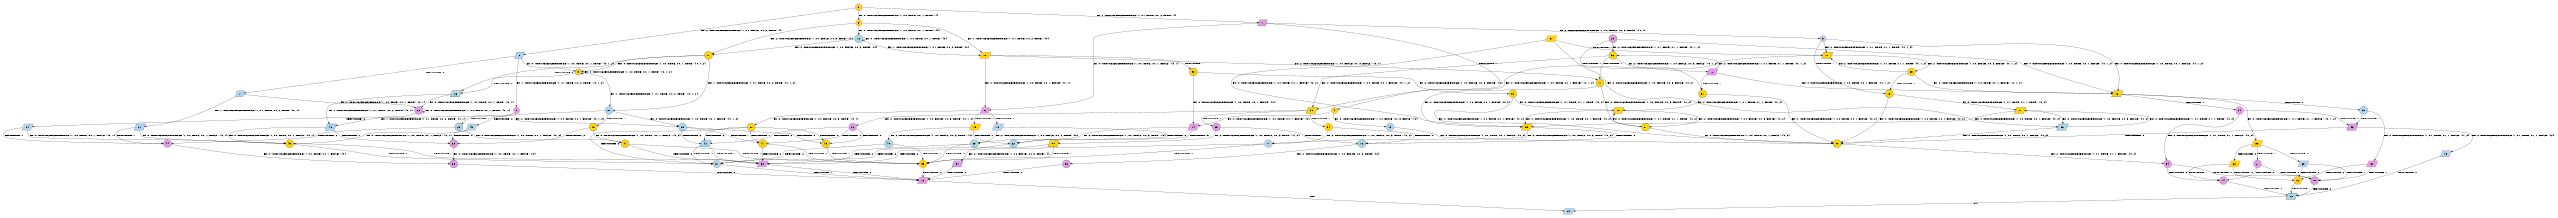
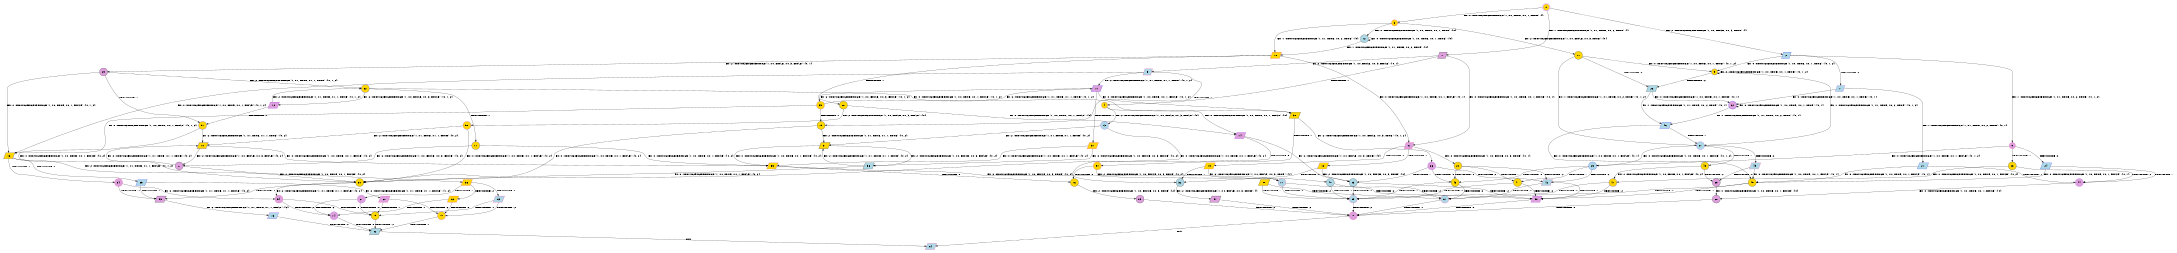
(1823, 39) -> (1148, 72)
(784, 47) -> none
(1688, 53) -> (1095, 116)
(1827, 55) -> (1097, 89)
(1293, 65) -> (690, 63)
(1193, 72) -> (843, 105)
(1913, 90) -> none
(2364, 110) -> (141, 183)
(27, 127) -> (2046, 166)
(459, 127) -> (2012, 166)
(998, 127) -> (1323, 166)
(1216, 127) -> none
(1645, 127) -> (179, 166)
(605, 132) -> (1462, 194)
none -> (966, 135)
(2095, 135) -> (261, 189)
(812, 140) -> (1394, 178)
(390, 141) -> (1682, 135)
(706, 144) -> (1547, 183)
(1362, 144) -> (1074, 183)
(923, 164) -> (1353, 199)
(957, 164) -> (1215, 199)
(923, 181) -> (1353, 216)
(2314, 181) -> (375, 216)
